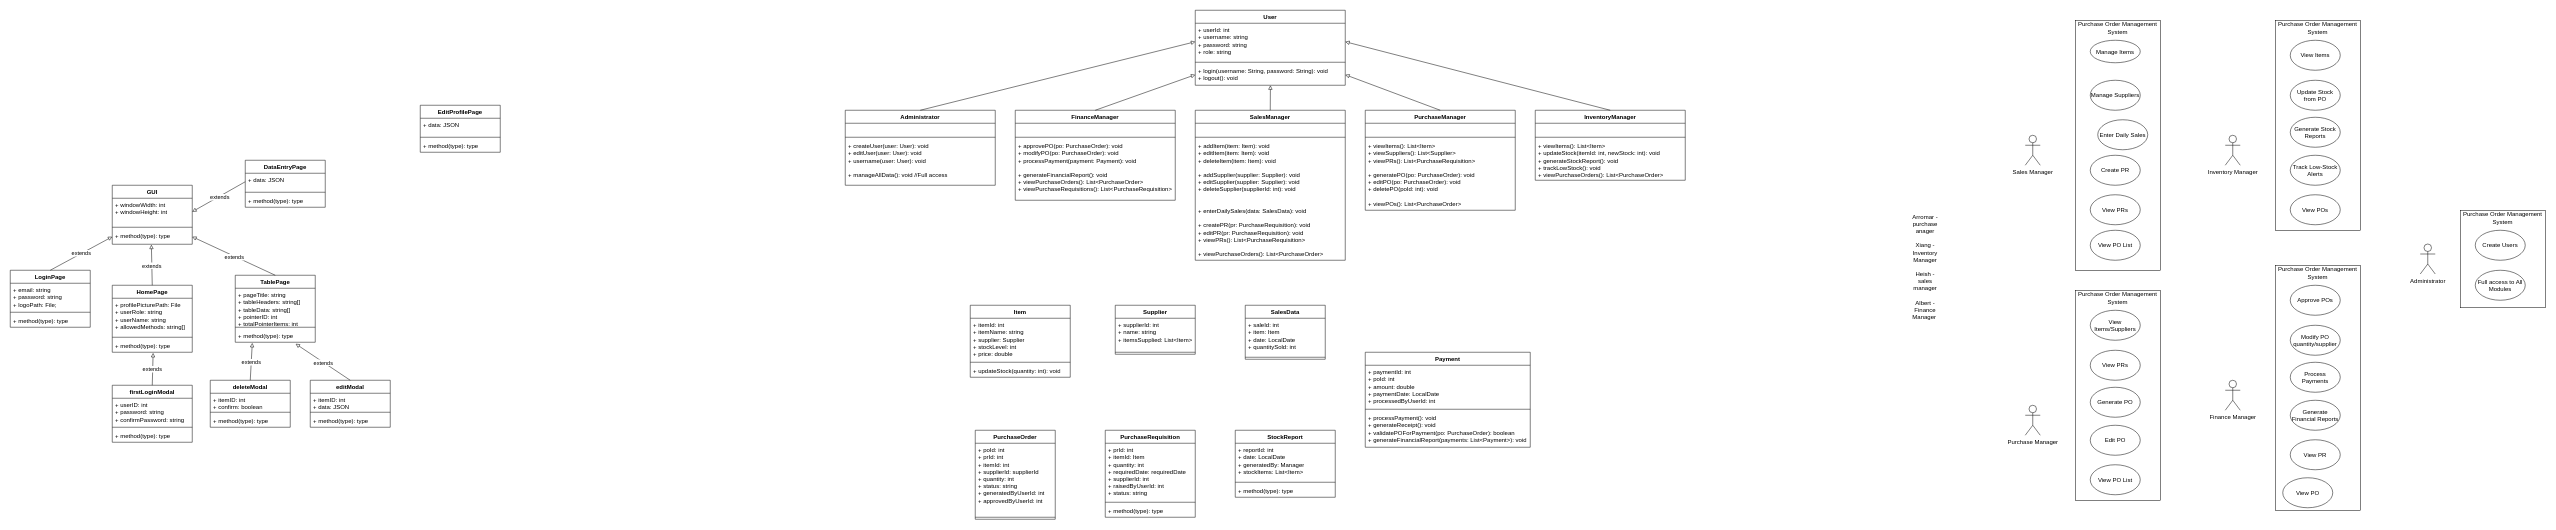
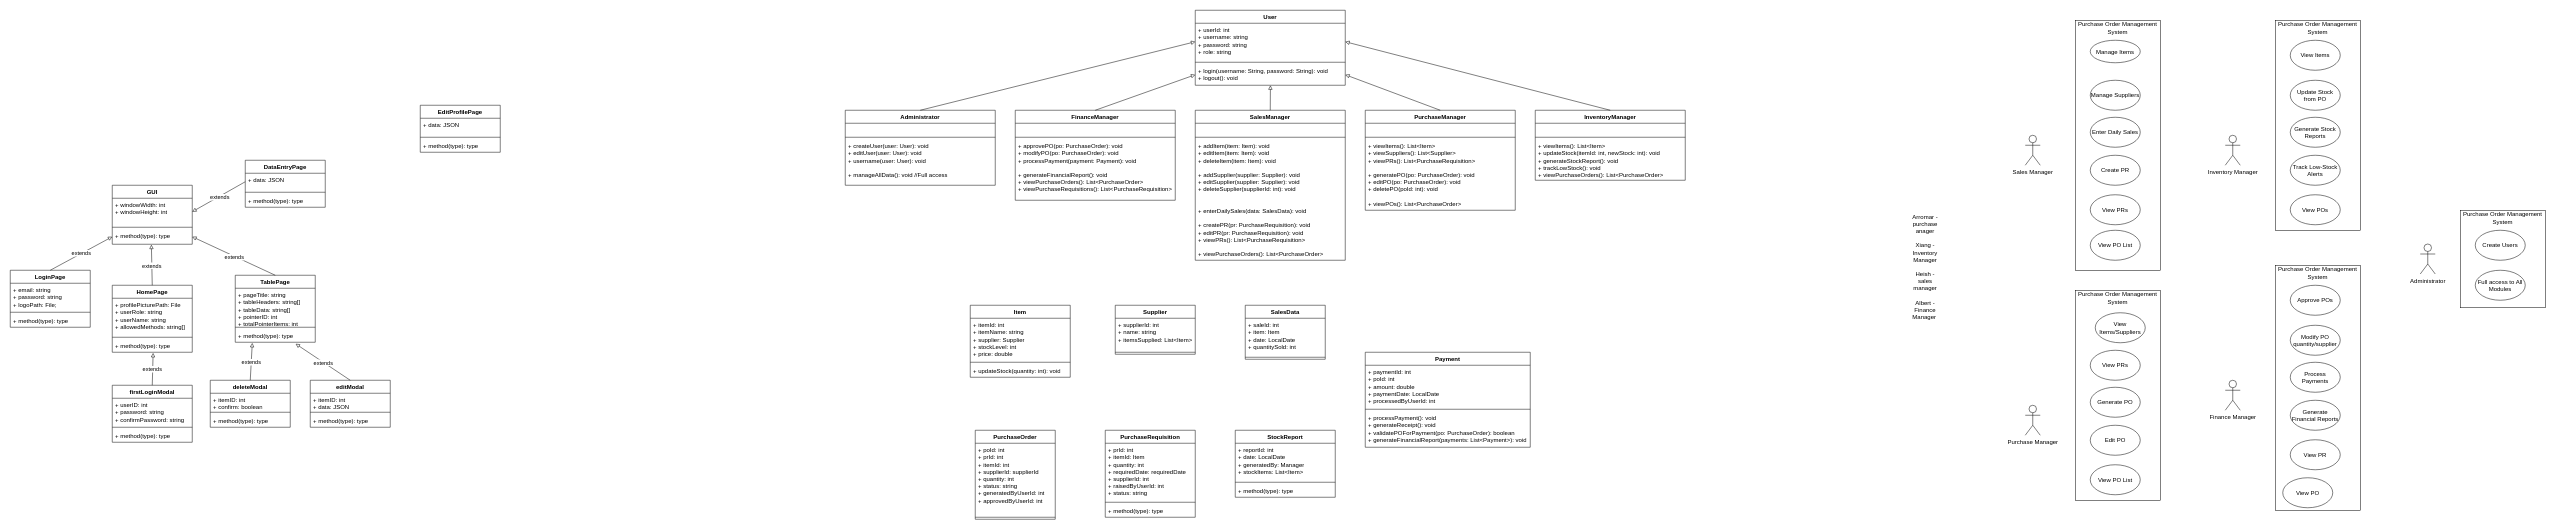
(2123, 135) -> (2115, 132)
(2115, 325) -> (2120, 328)
